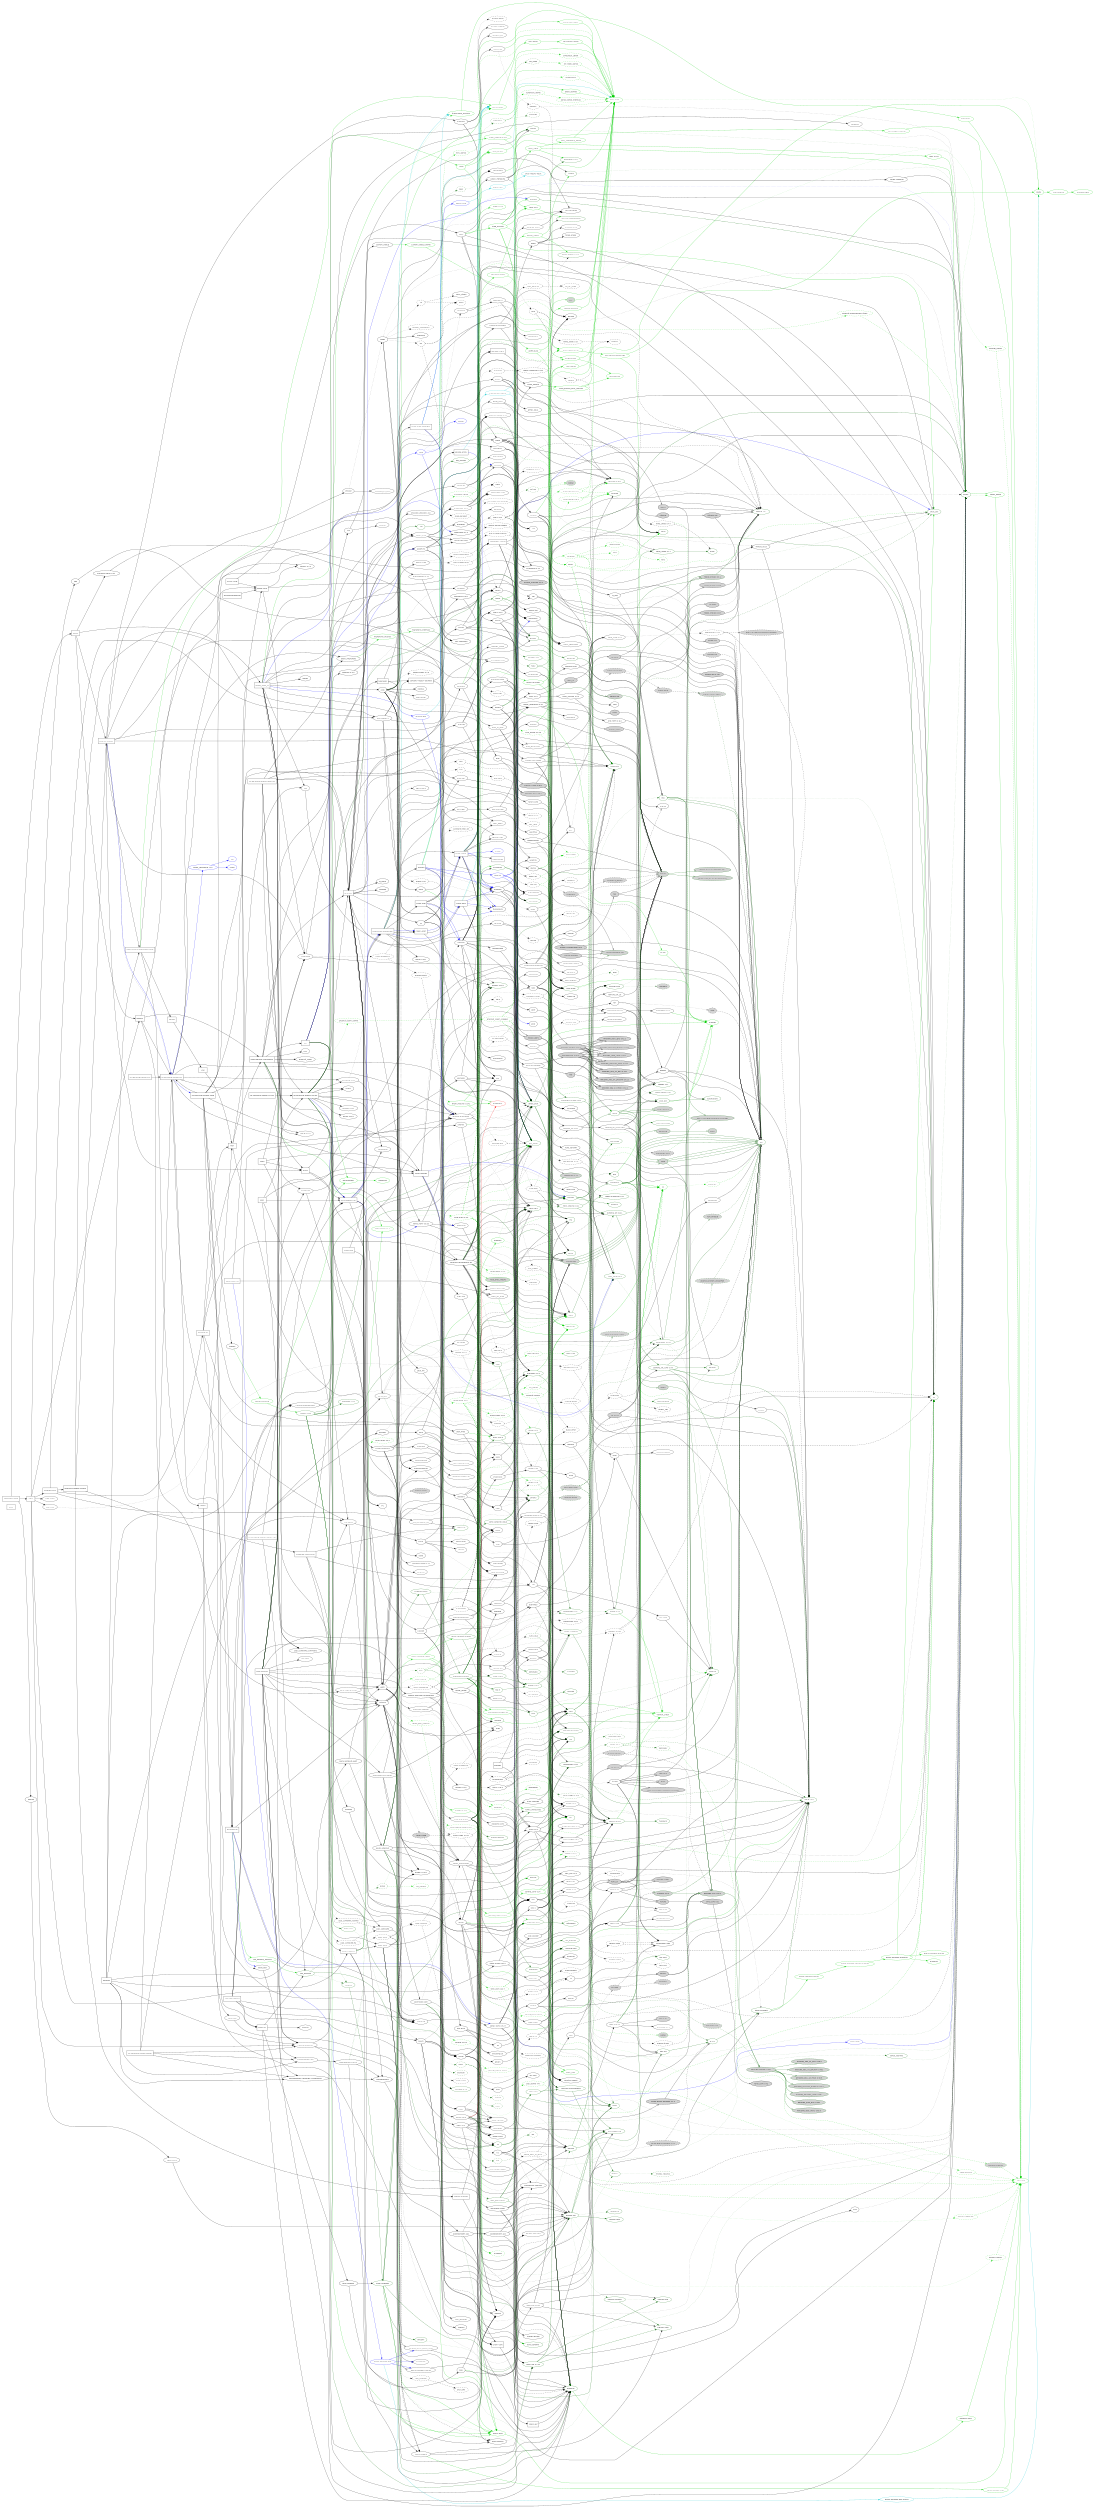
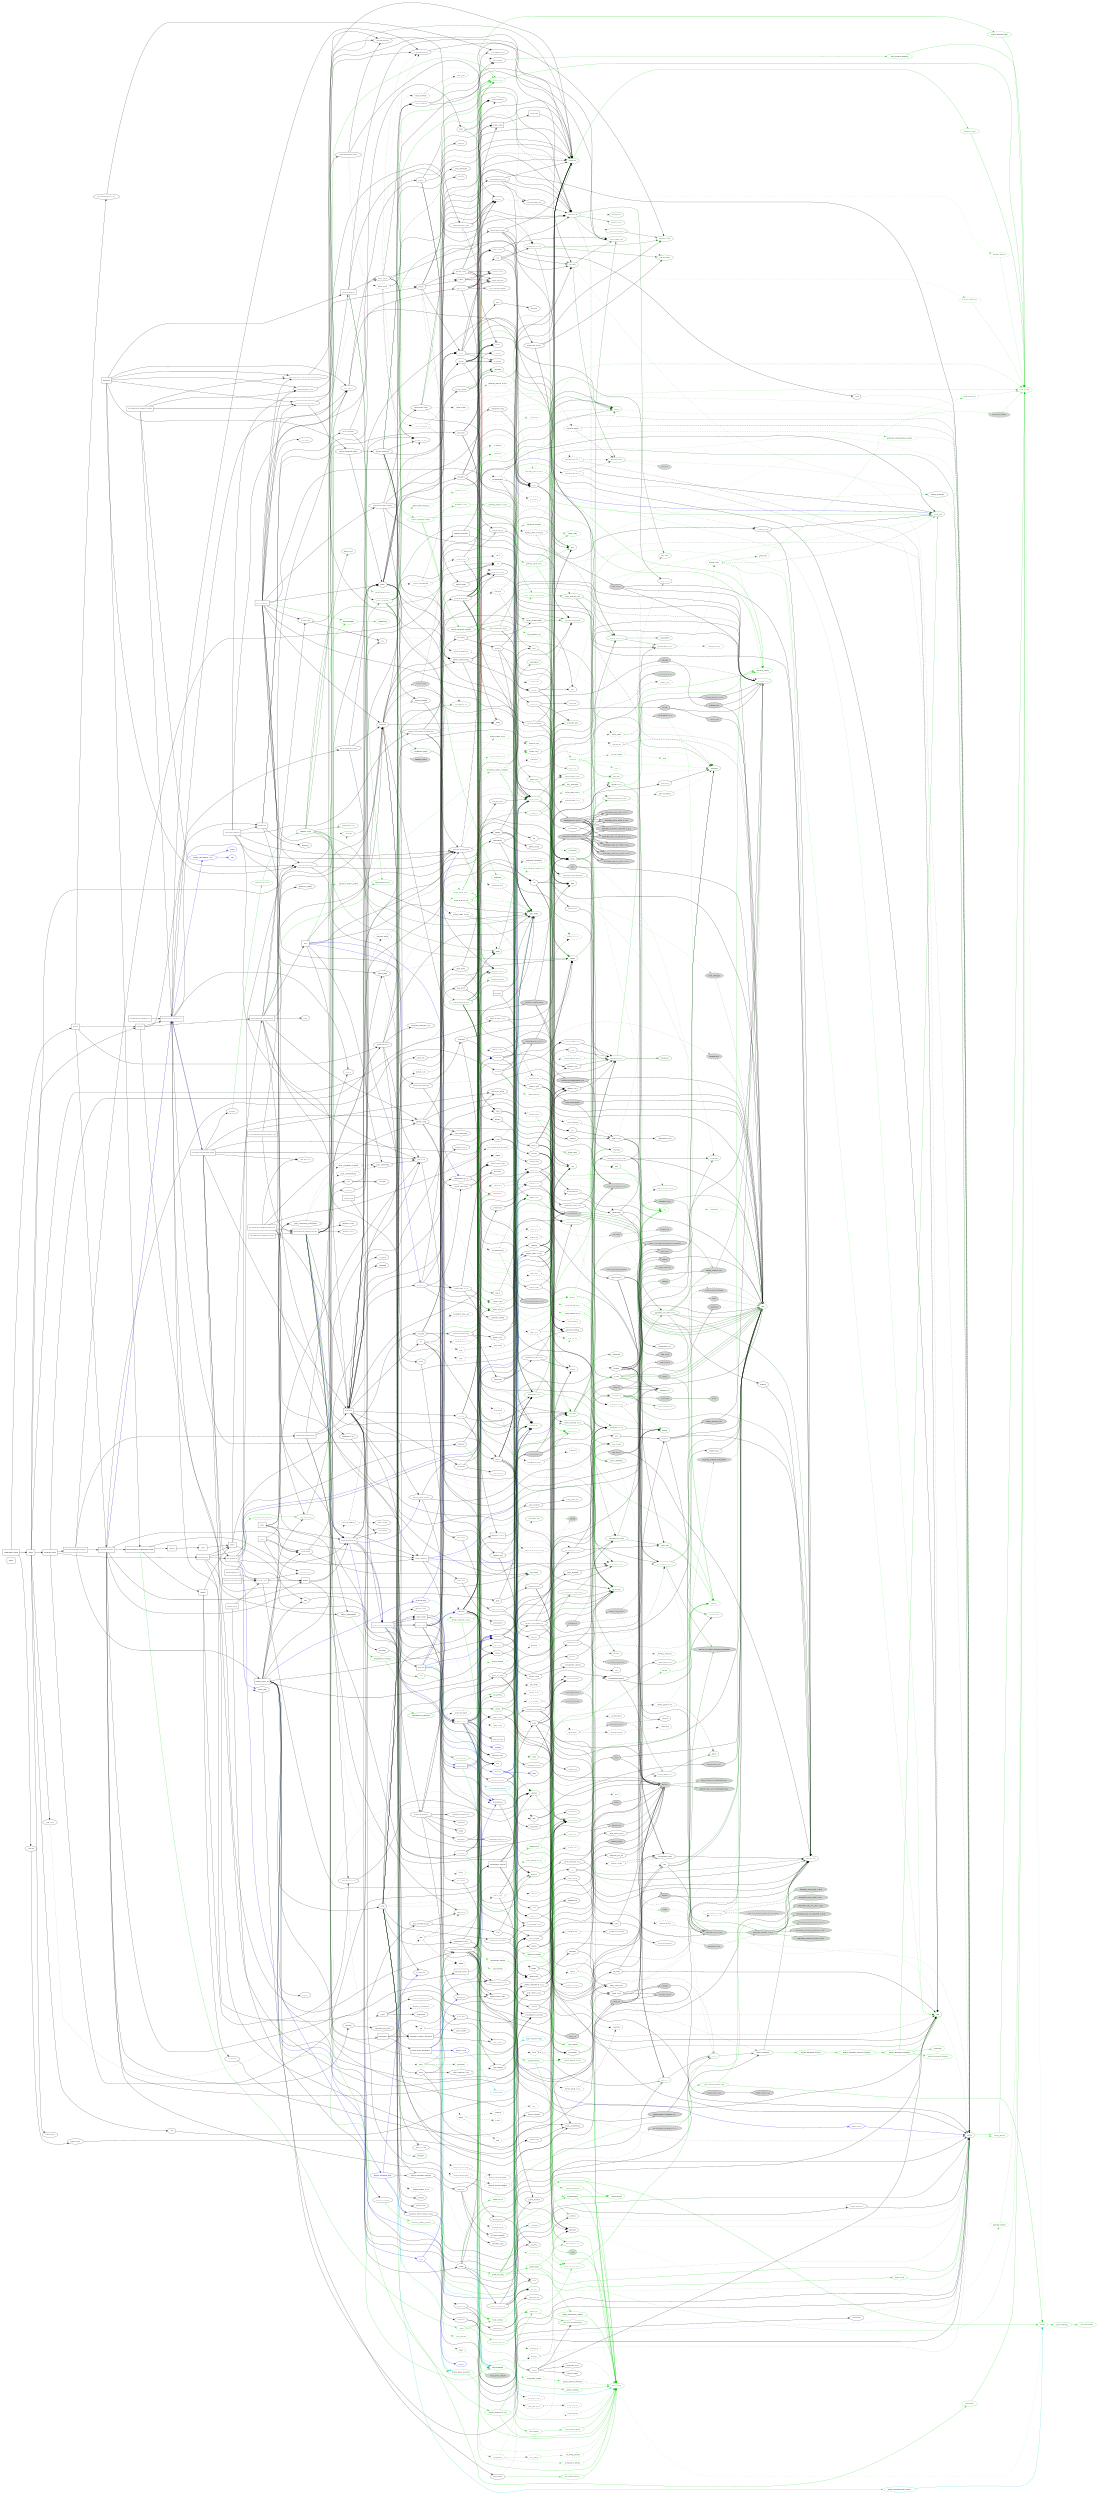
(550, 1674) -> (593, 798)
(516, 1761) -> (556, 596)
